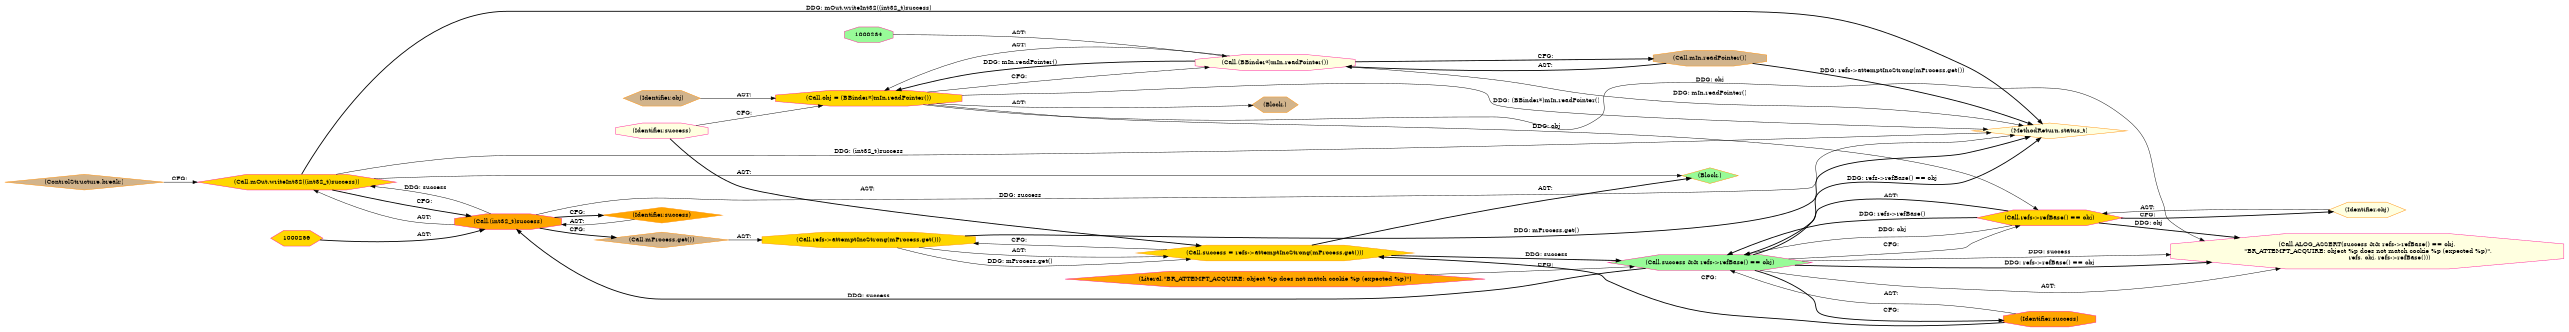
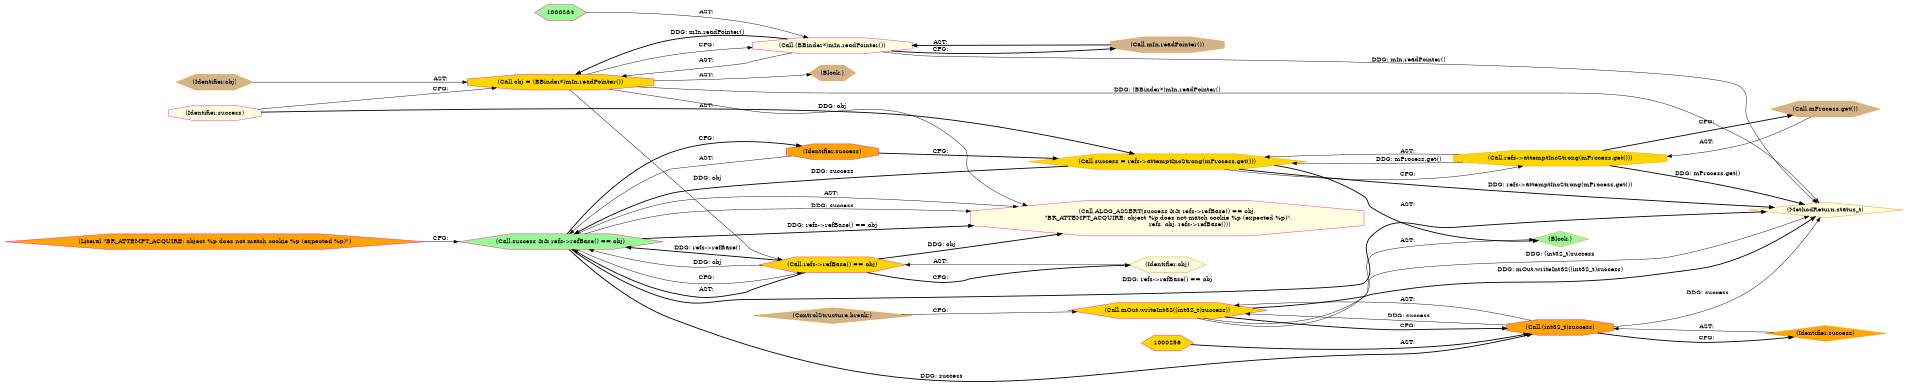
(869, 35) -> (561, 13)
(1899, 88) -> (1504, 191)
(575, 234) -> (1695, 133)
(662, 240) -> (1825, 109)
